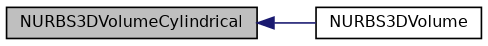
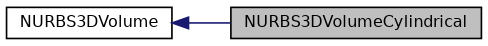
(295, 23) -> (210, 23)
